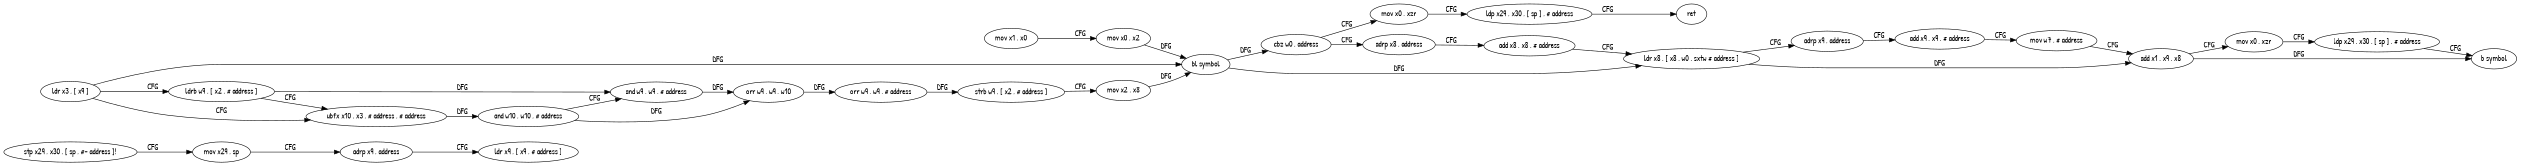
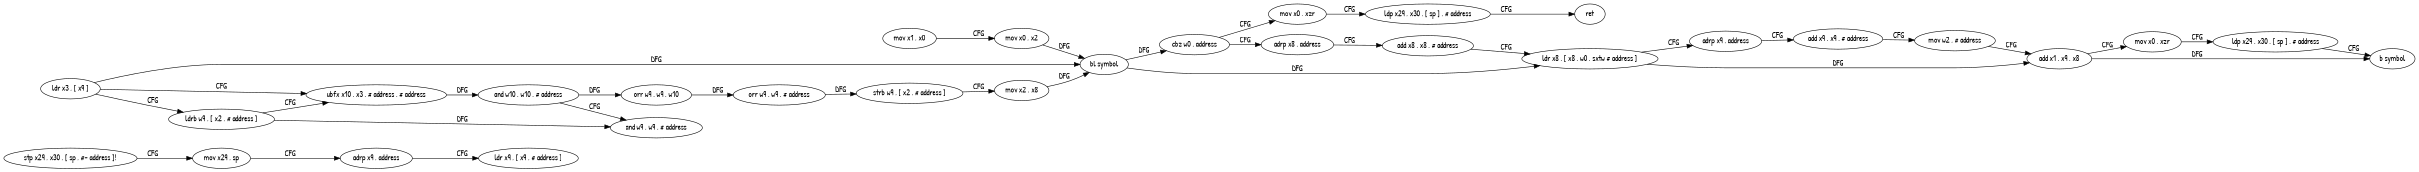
(2057, 41) -> (1955, 41)
(715, 92) -> none
